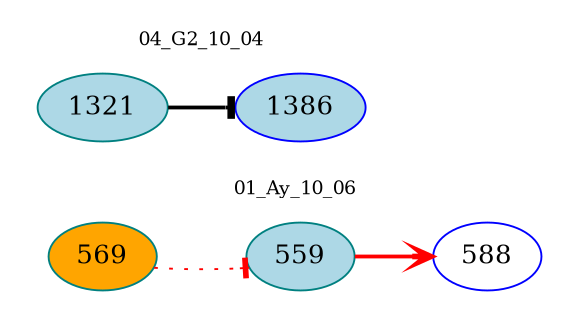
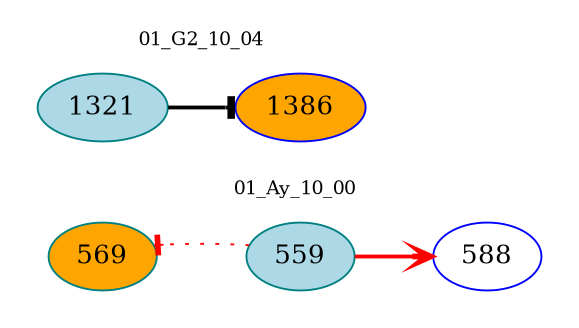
(202, 41) -> (202, 41)
(301, 108) -> (301, 108)
(295, 190) -> (295, 190)
(197, 269) -> (207, 244)
